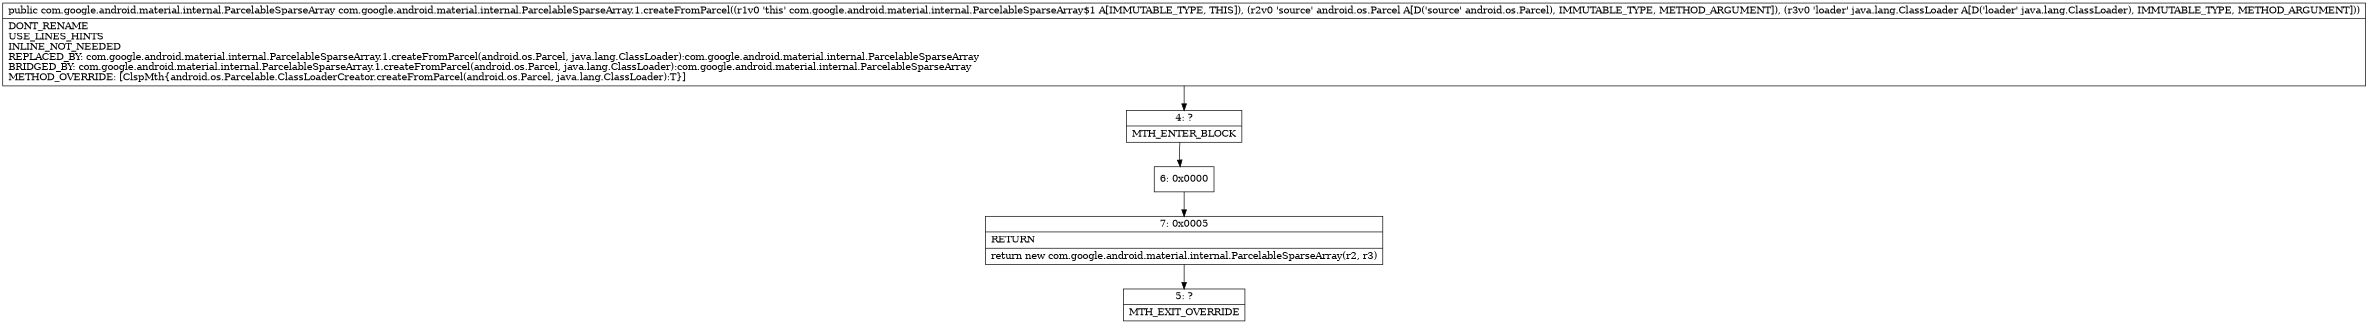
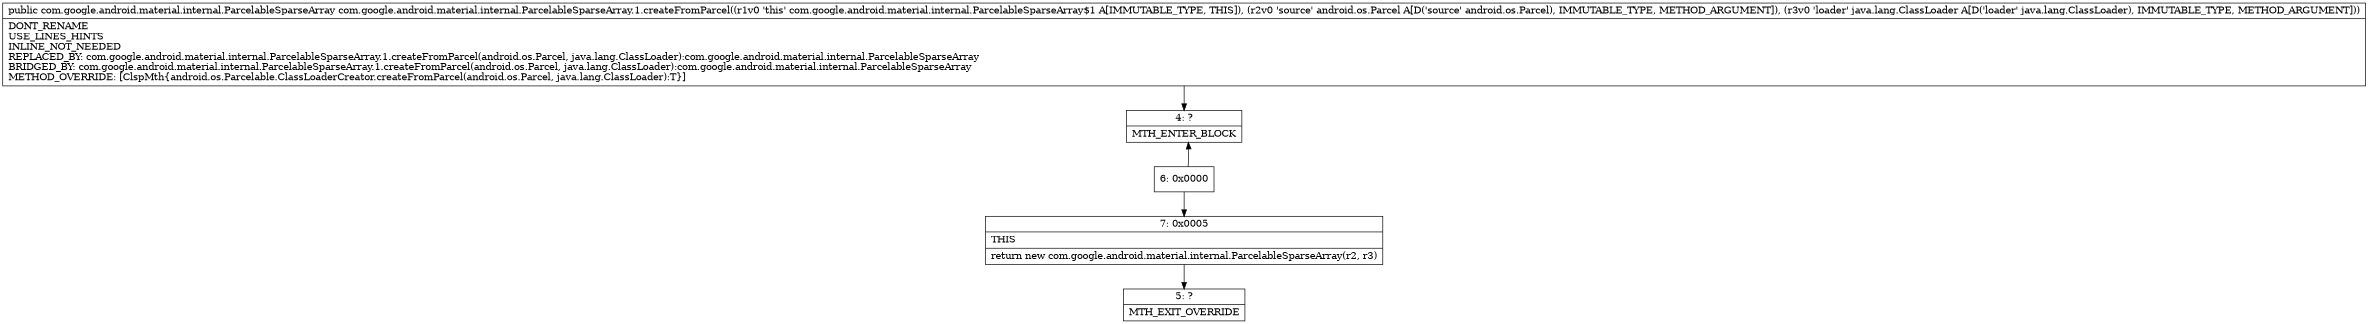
(1180, 151) -> (1189, 158)
(1013, 240) -> (1003, 240)
